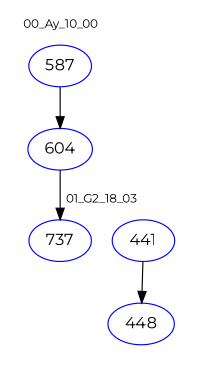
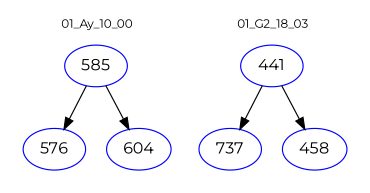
(61, 25) -> (97, 25)
(60, 66) -> (96, 66)
none -> (54, 149)
(60, 196) -> (254, 102)
(141, 324) -> (315, 149)
